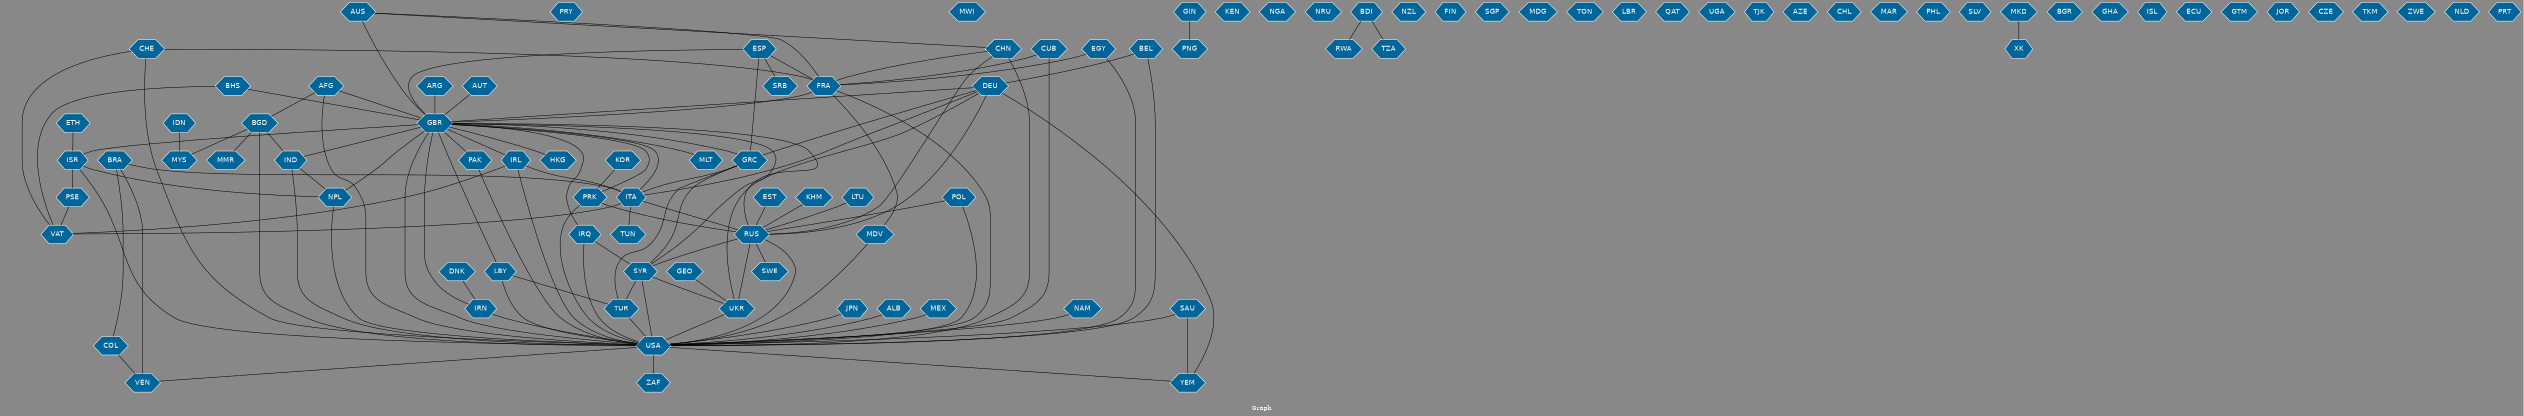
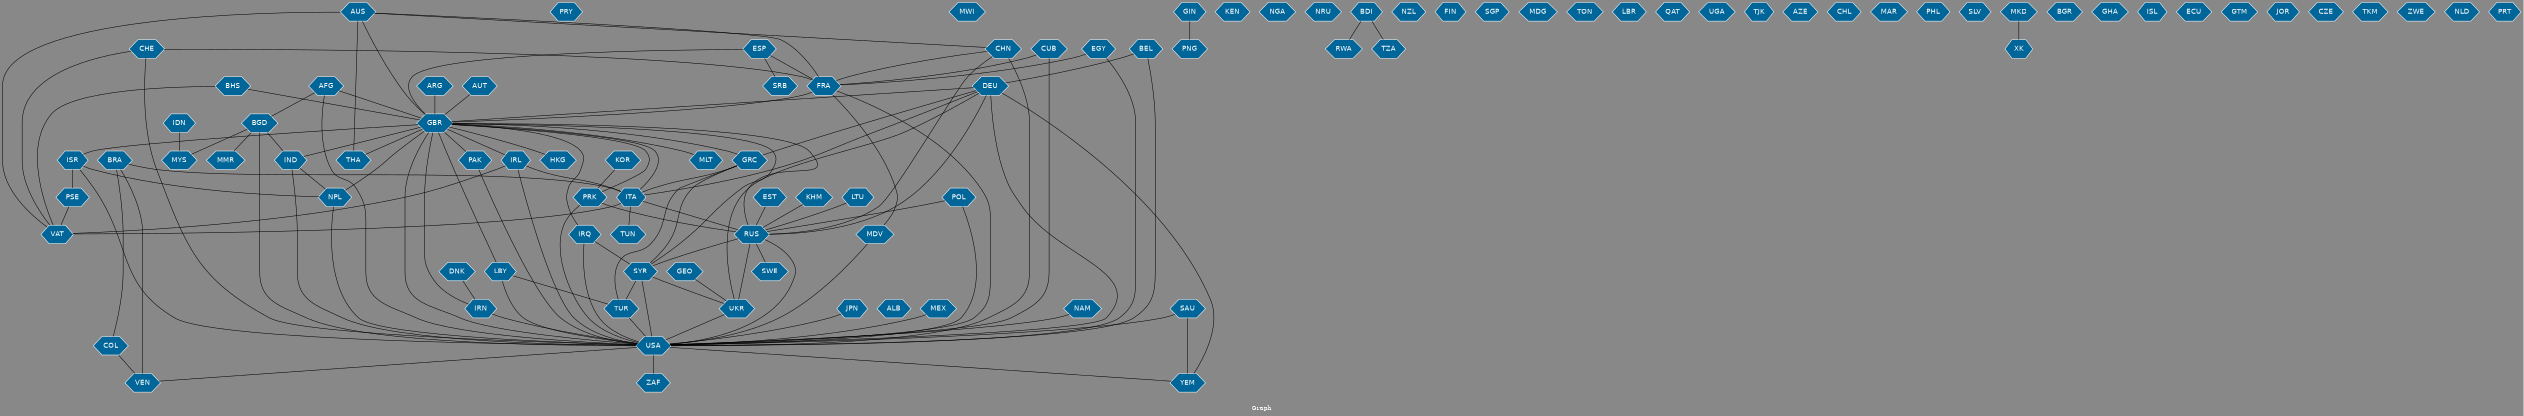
none -> (83, 34)
(754, 107) -> none
(73, 123) -> none
none -> (353, 160)
(777, 335) -> (1079, 324)
